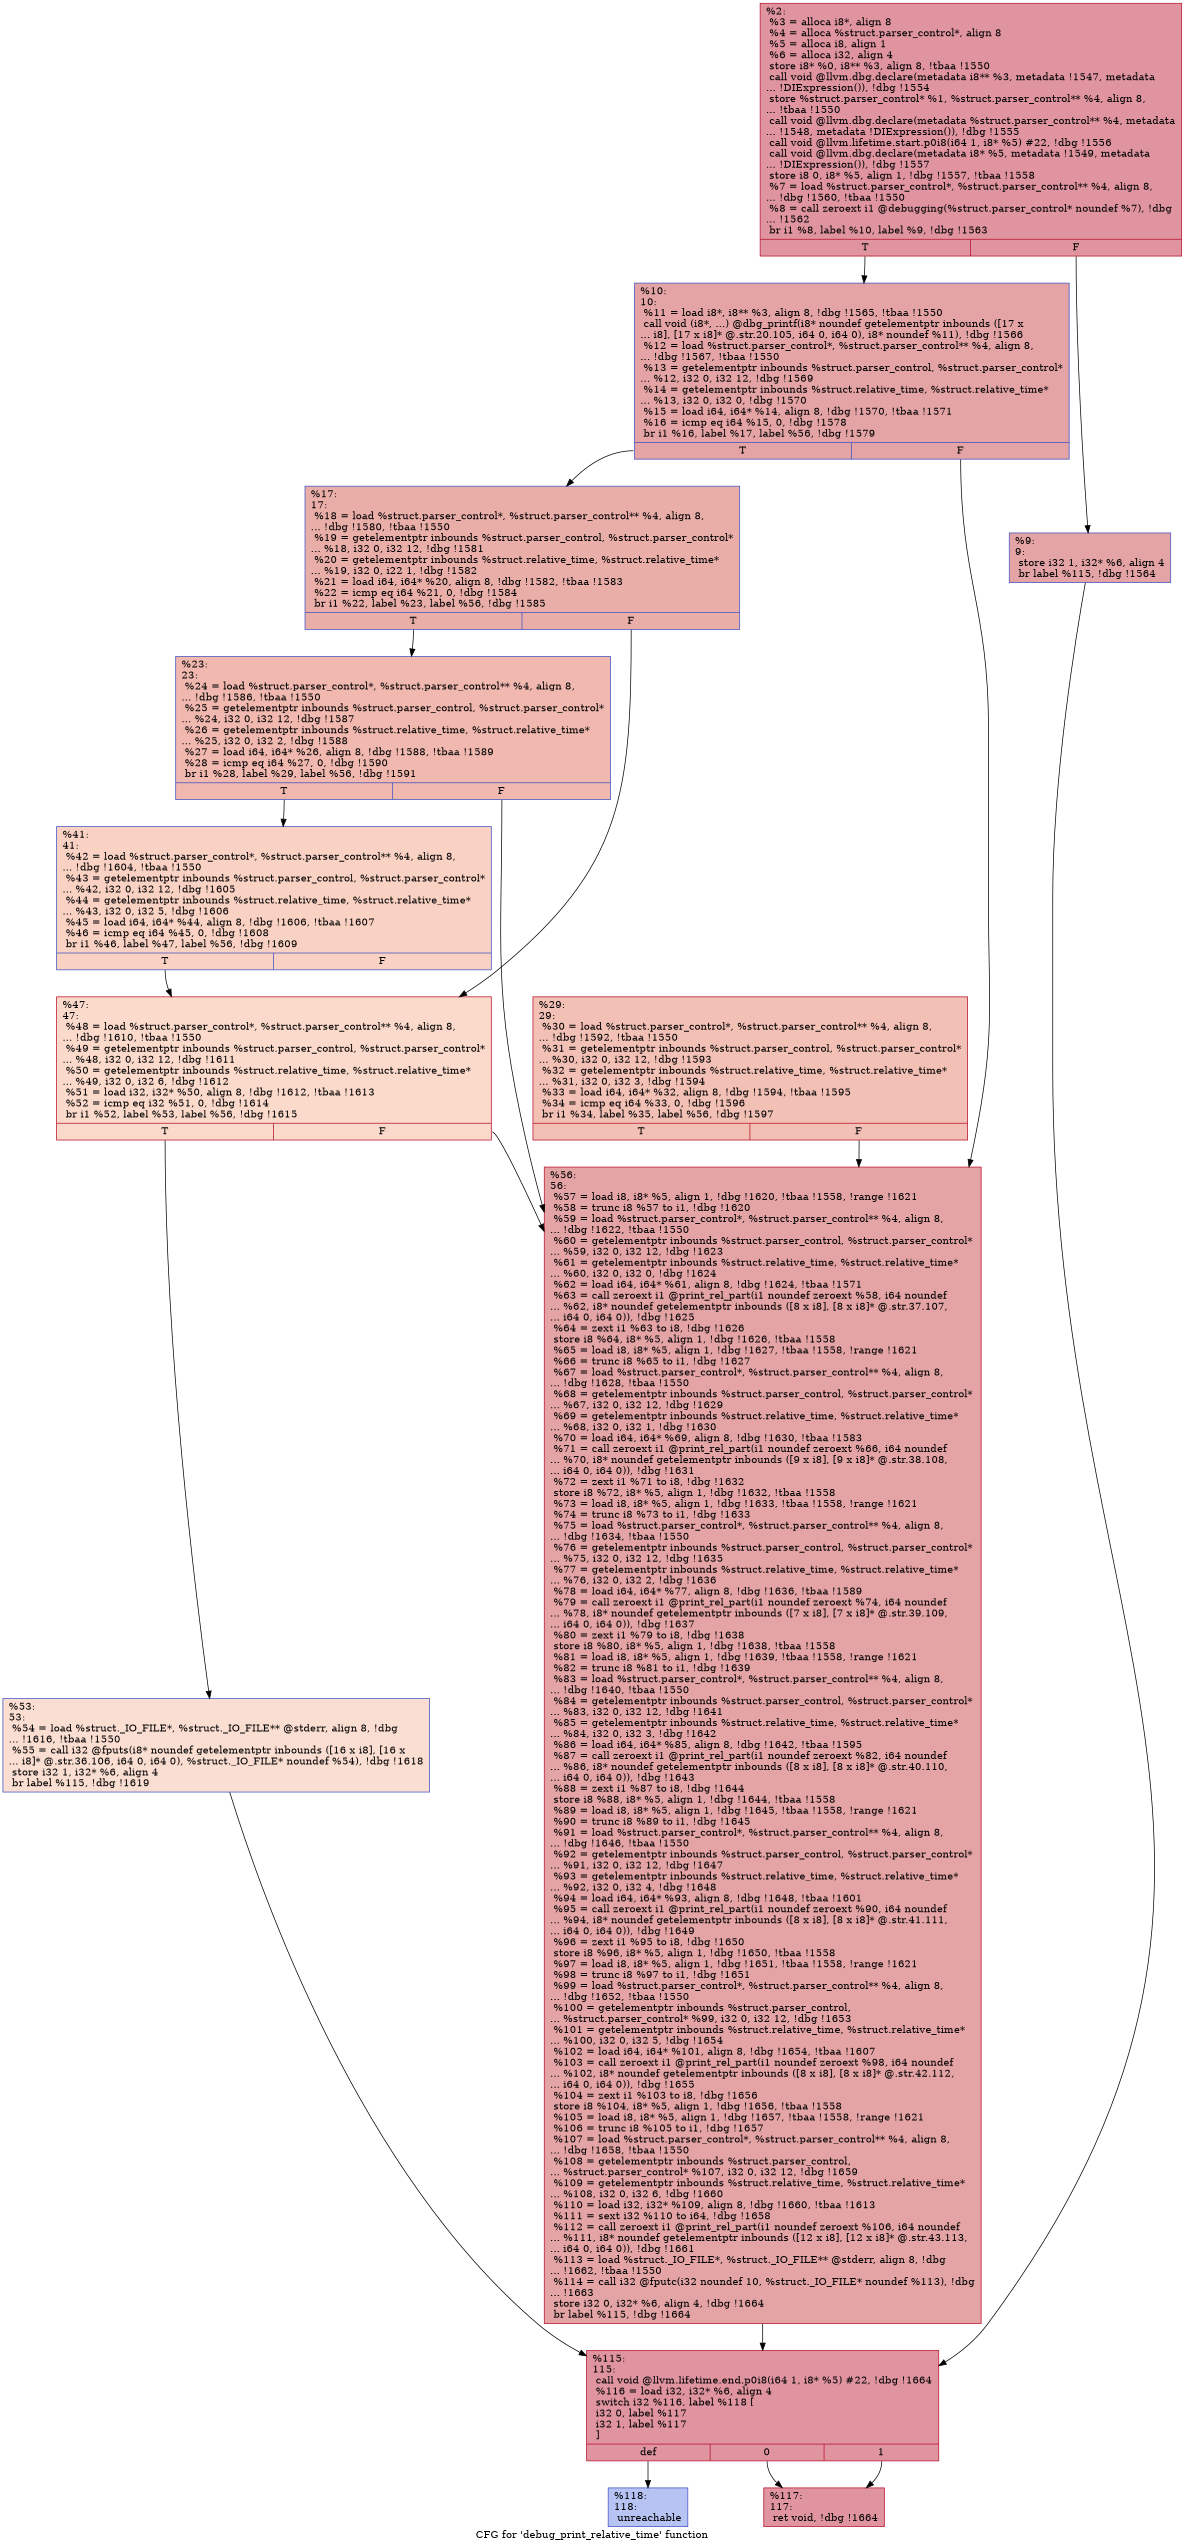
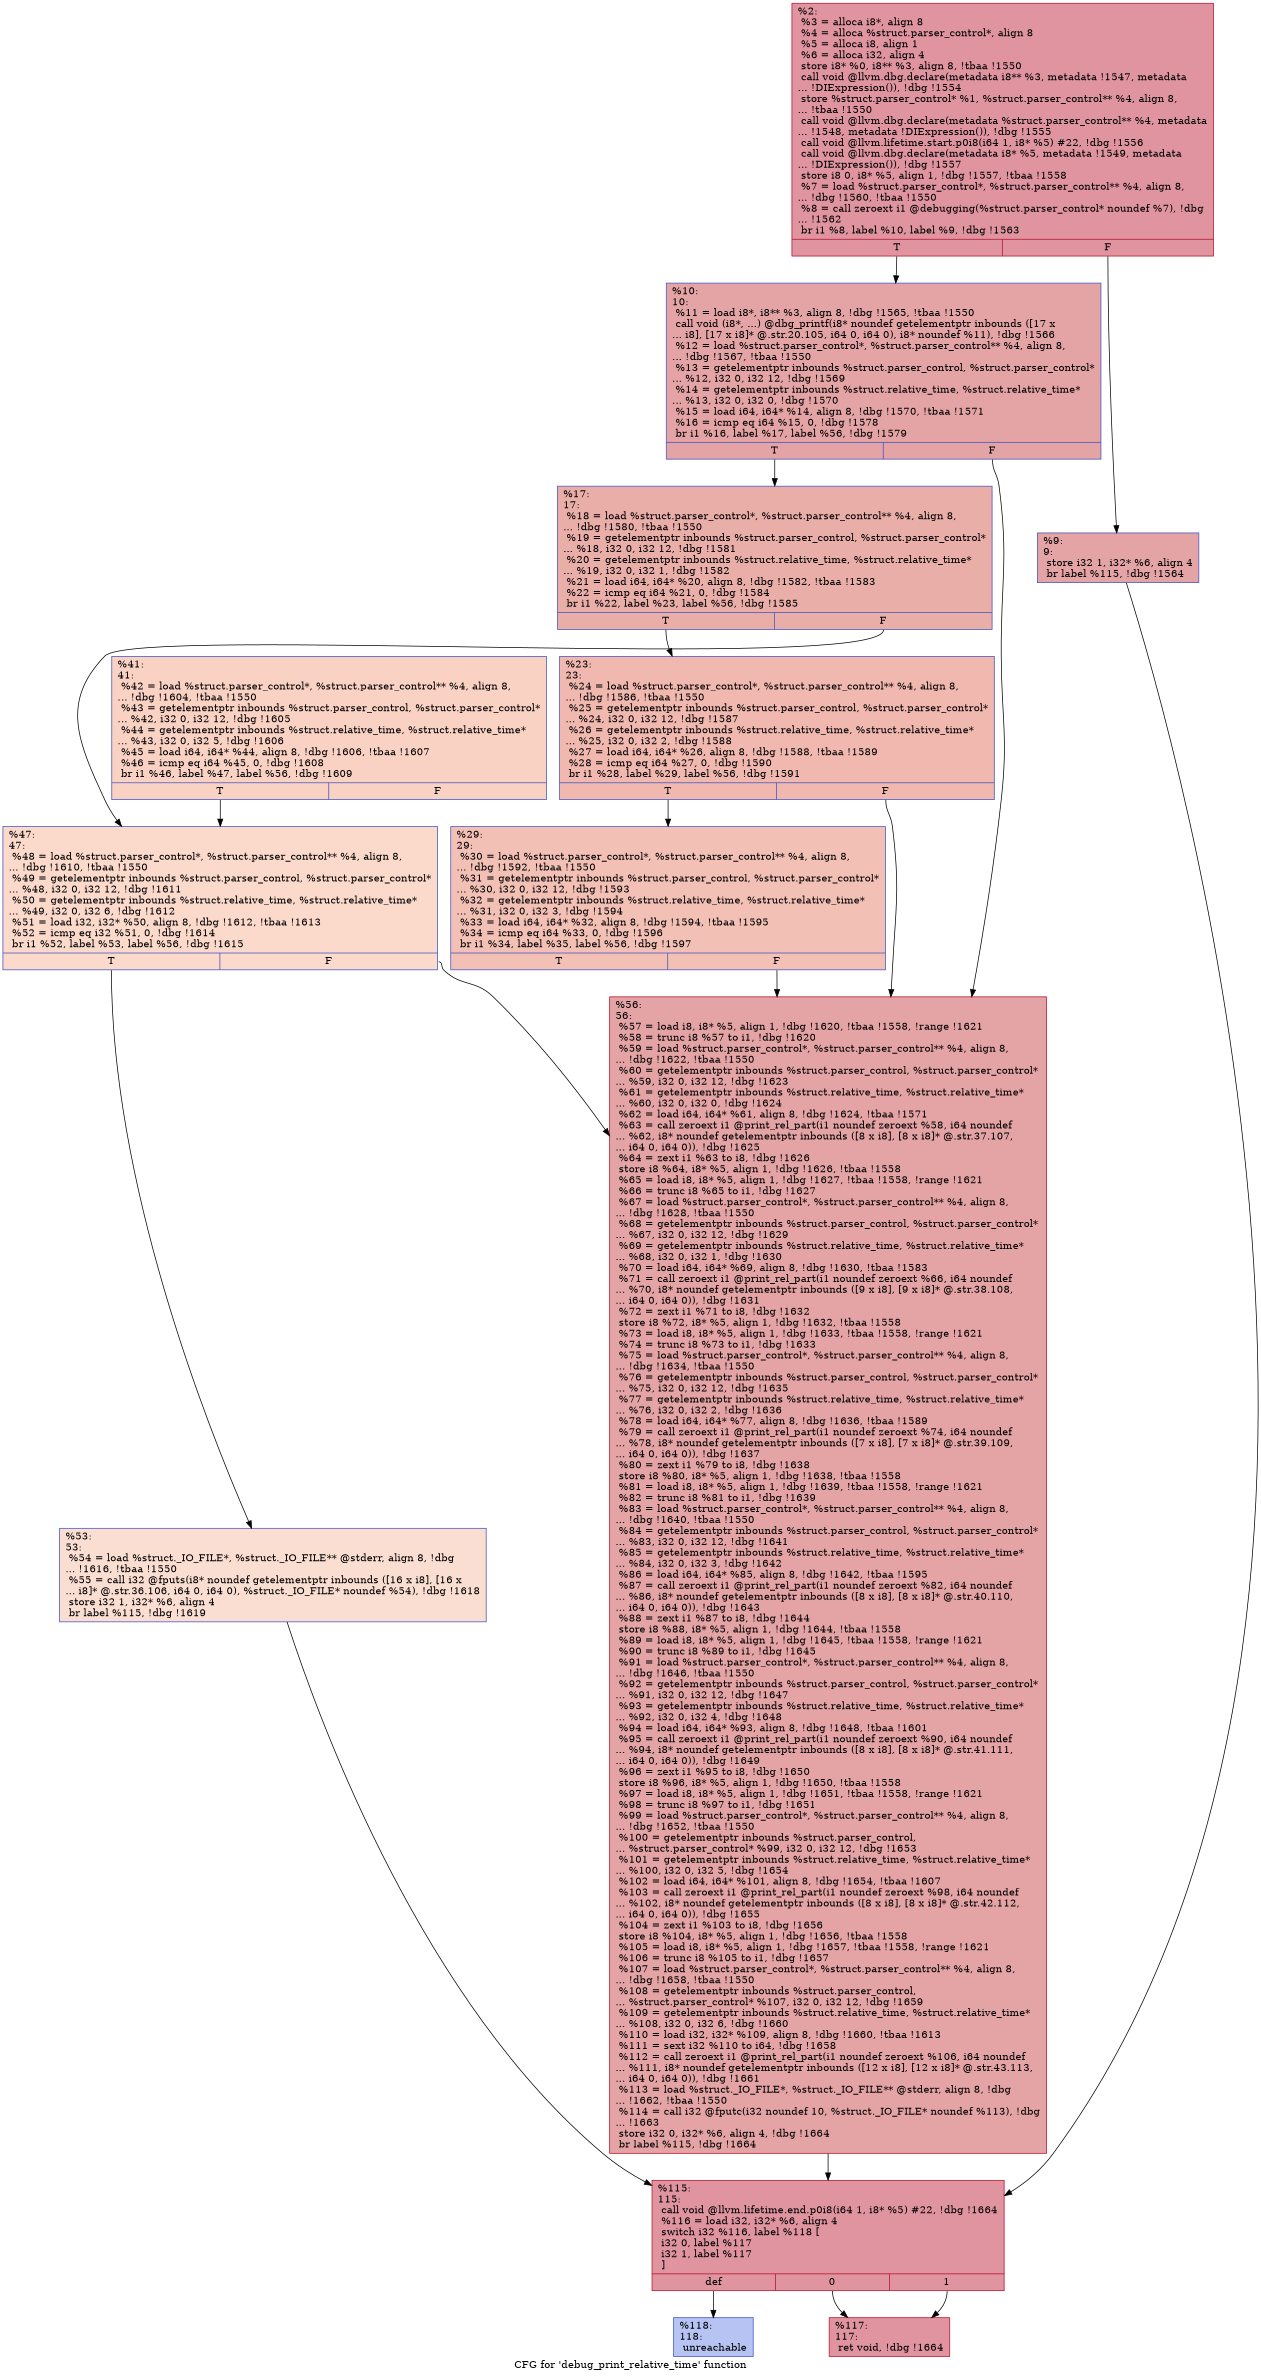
(395, 571) -> (647, 571)
(284, 810) -> (668, 809)
(274, 1068) -> (220, 898)
(750, 1068) -> (668, 898)
